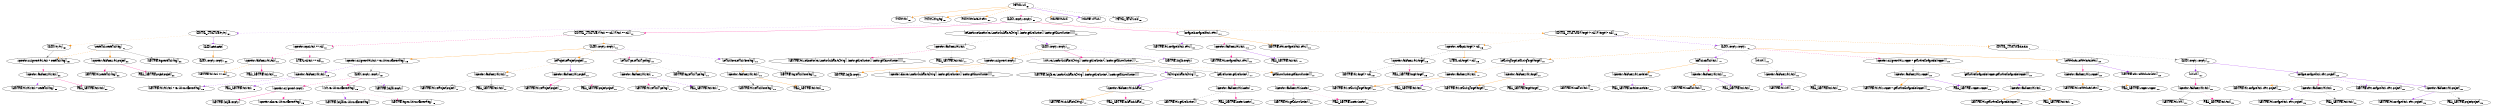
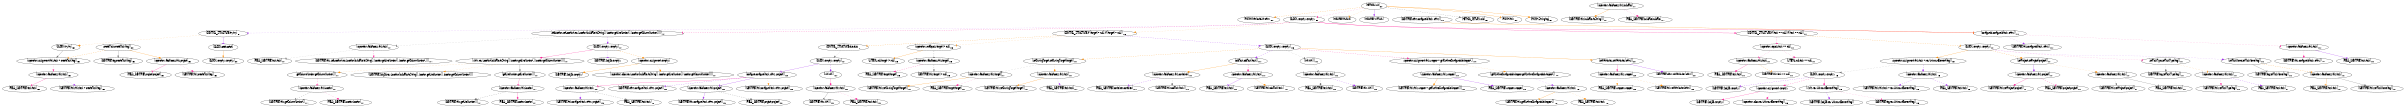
(1245, 40) -> (1708, 28)
(1183, 75) -> none
